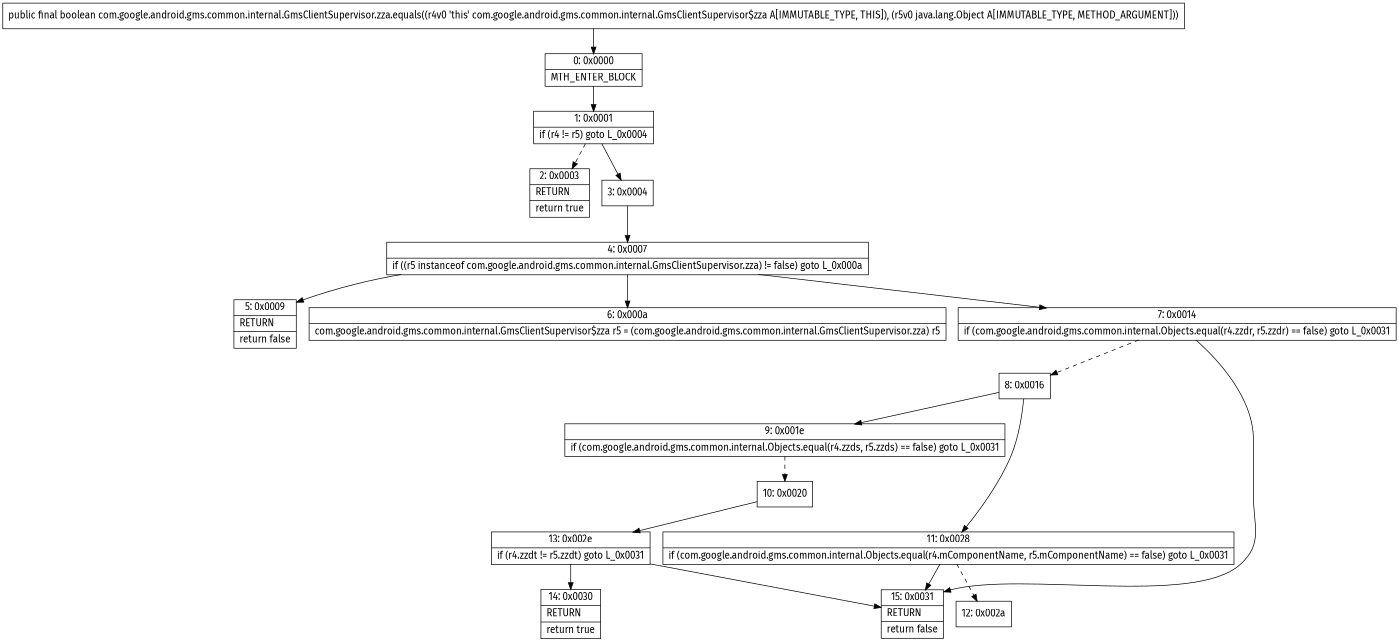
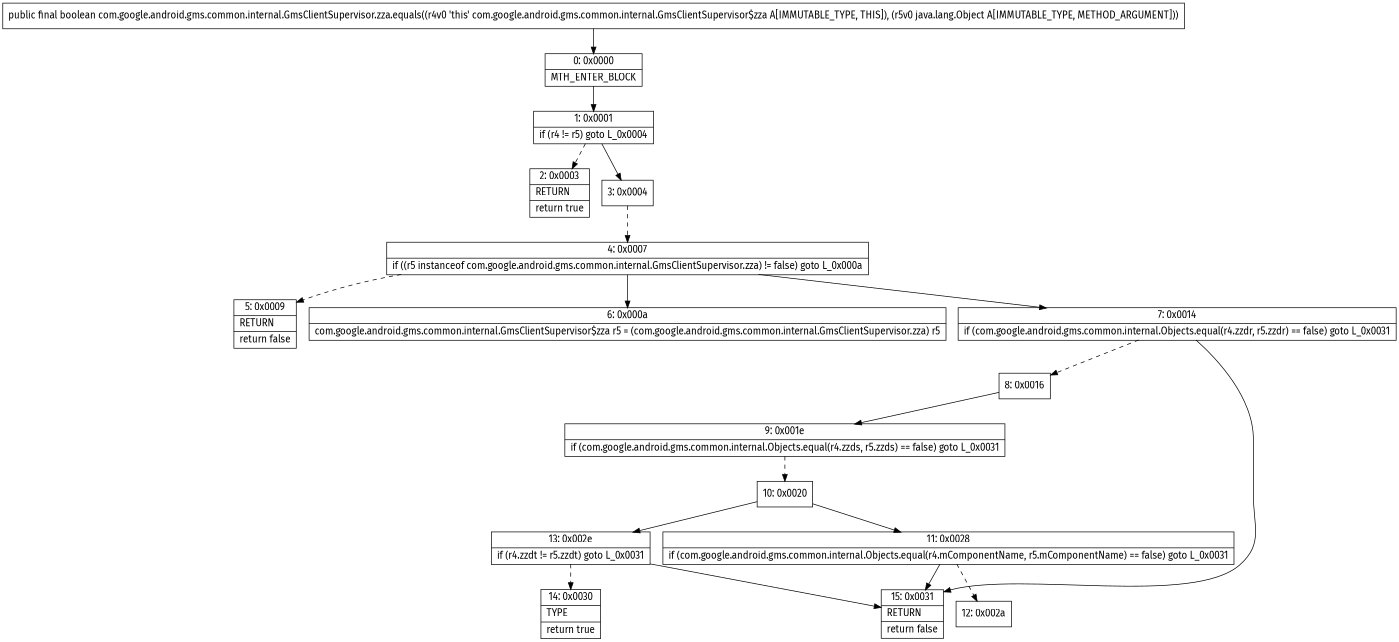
(628, 221) -> (628, 221)
(352, 285) -> (352, 285)
(1006, 467) -> (853, 517)
(571, 573) -> (571, 573)
(564, 613) -> (557, 613)
